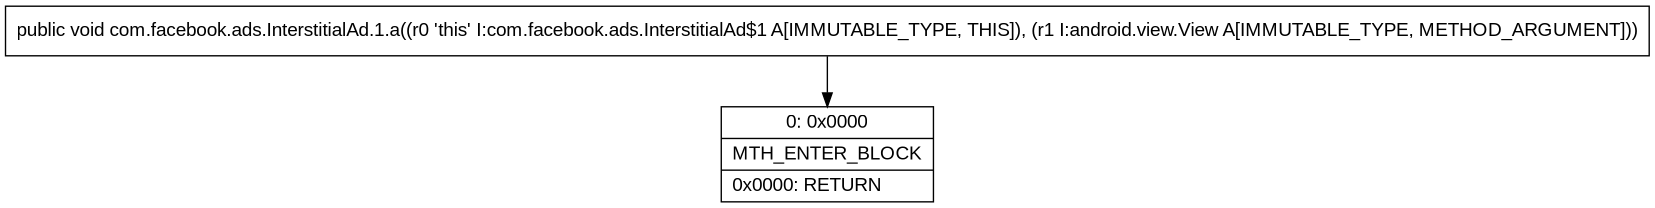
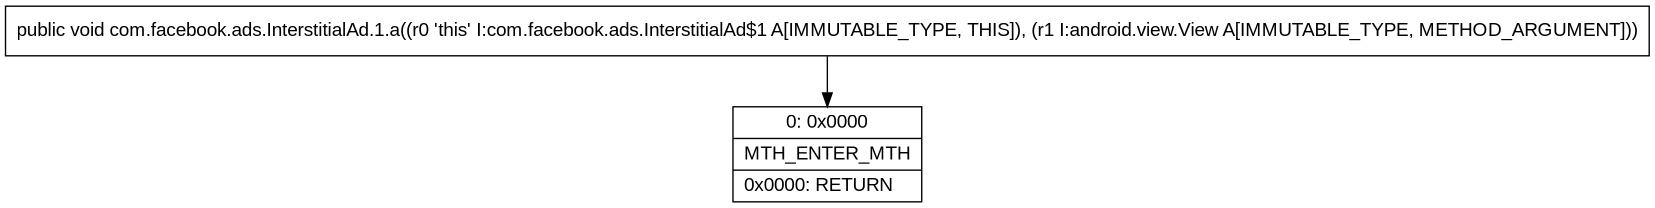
(827, 154) -> (827, 154)
